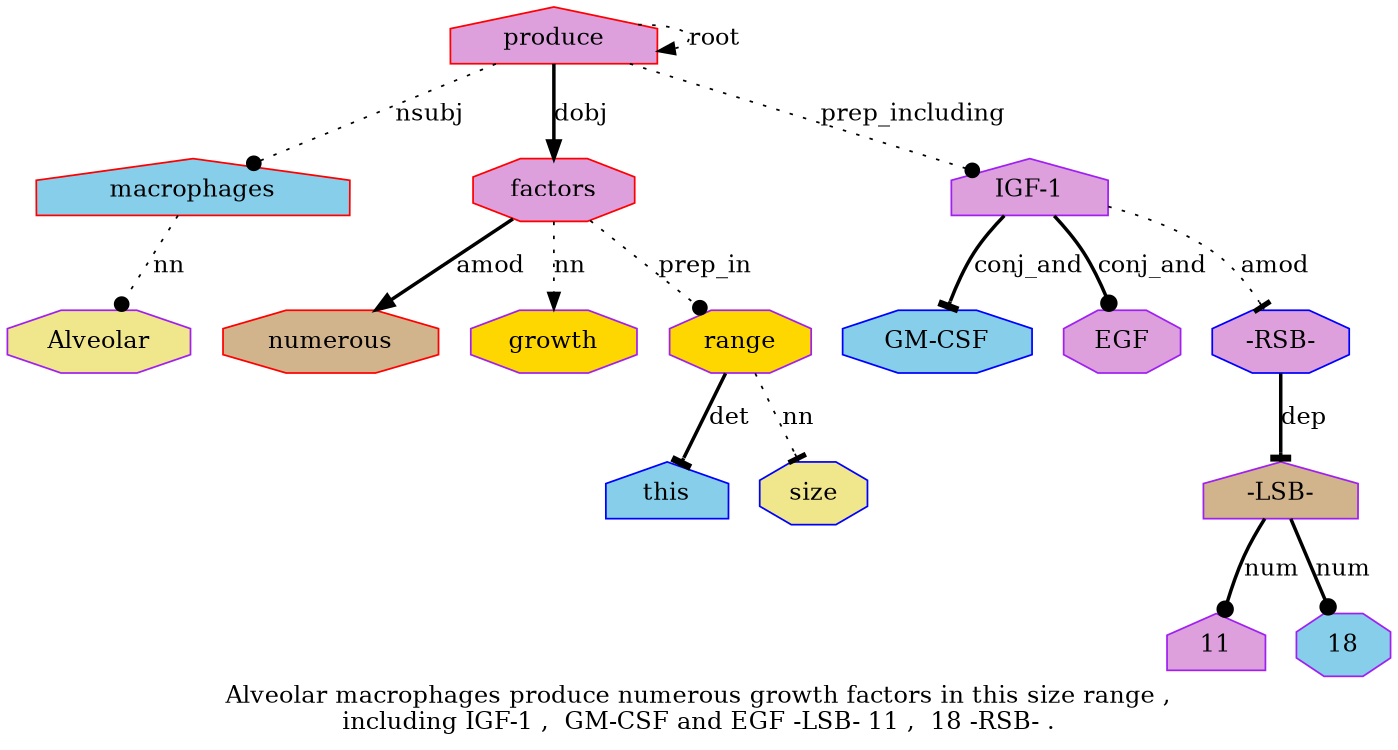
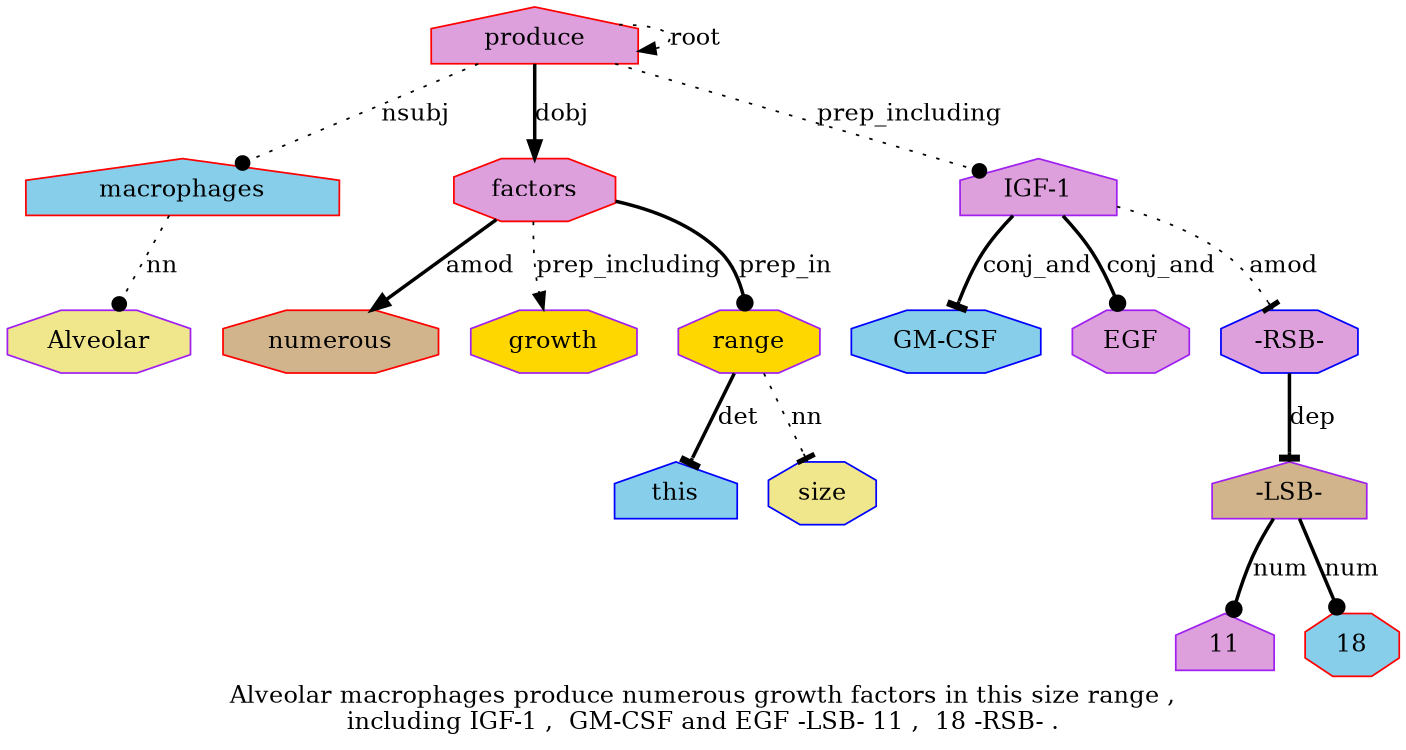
(642, 262) -> (694, 231)
(570, 266) -> (629, 266)
(1343, 645) -> (1352, 645)
